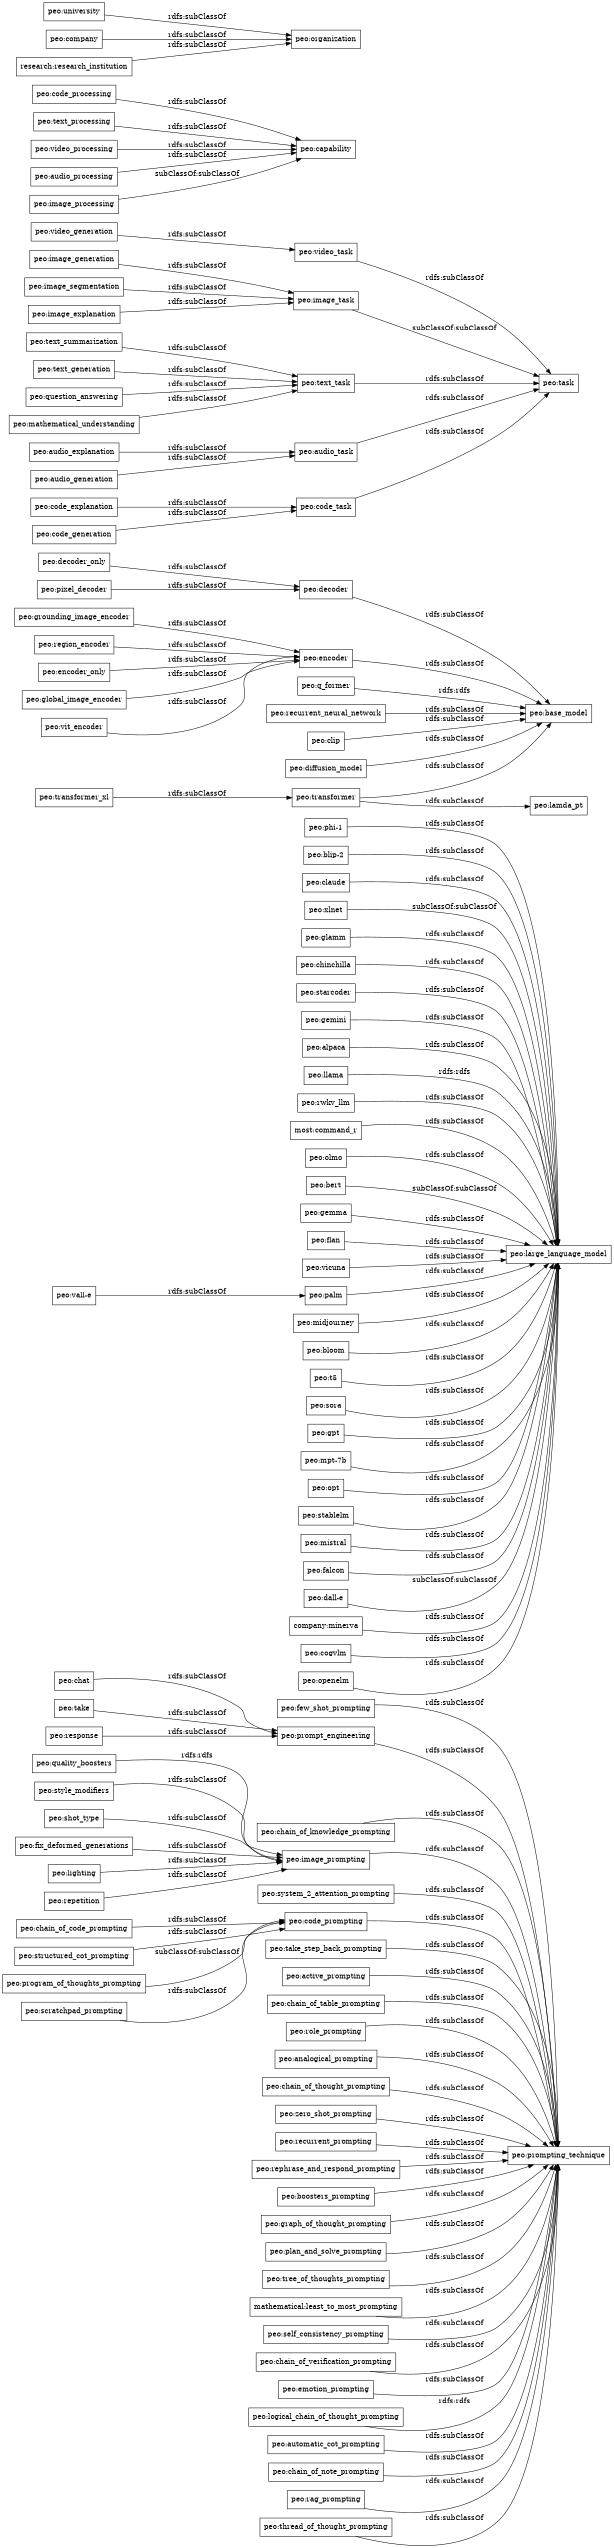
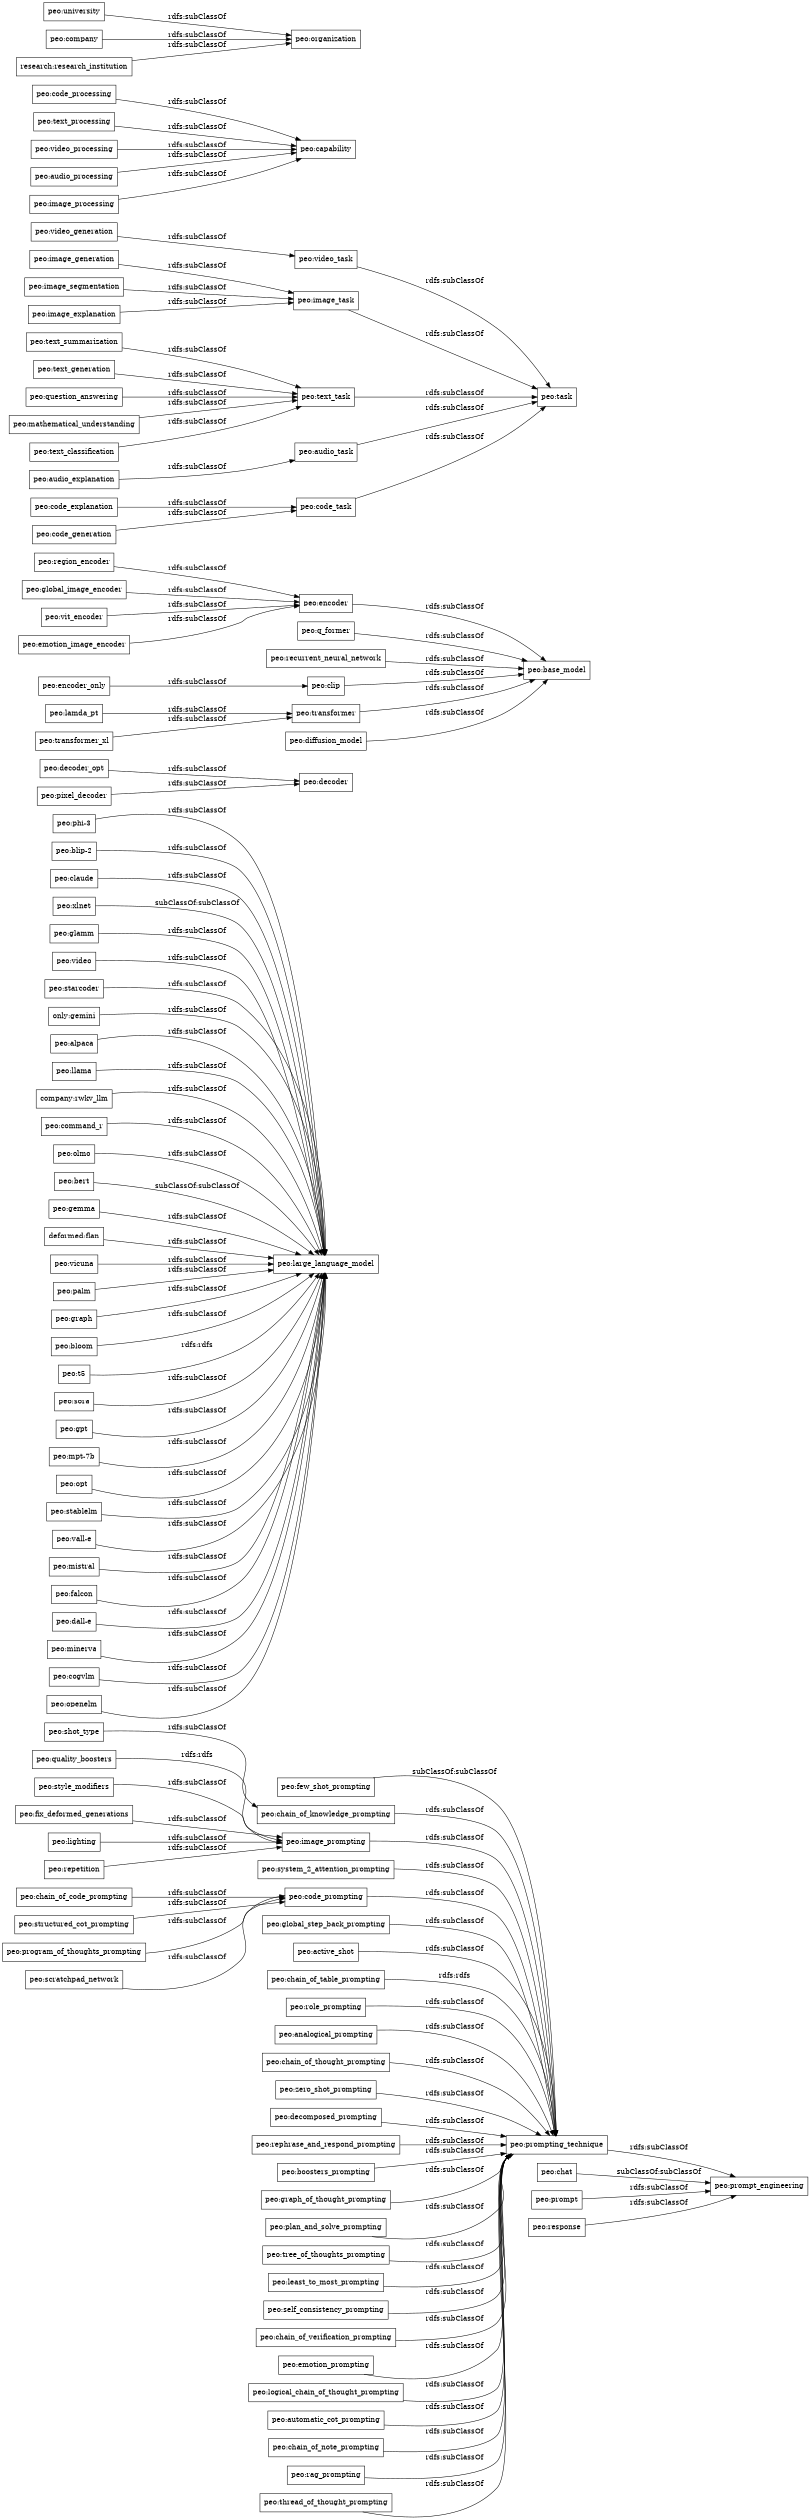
(197, 174) -> (197, 174)
(455, 329) -> (455, 334)
none -> (74, 452)
(74, 480) -> none
(74, 562) -> (74, 769)
(74, 617) -> (74, 645)
(457, 636) -> none
(202, 666) -> (206, 686)
(455, 691) -> (455, 636)
(442, 806) -> (195, 714)
(326, 828) -> (74, 824)
(326, 965) -> (74, 961)
(326, 1020) -> (74, 1016)
(455, 1072) -> (197, 1066)
(326, 1103) -> (74, 1099)
(326, 1131) -> (74, 1126)
(326, 1241) -> (74, 1237)
(198, 1296) -> (273, 1490)
(326, 1323) -> (74, 1319)
(455, 1358) -> (197, 1345)
(455, 1580) -> (197, 1613)
(326, 1626) -> (74, 1649)
(197, 1677) -> (659, 2172)
(455, 1703) -> (455, 1772)
(74, 1709) -> (557, 2200)
(192, 1828) -> (203, 1736)
(530, 1902) -> (670, 2160)
(326, 1949) -> (326, 1925)
(197, 1952) -> (197, 1921)
(326, 1977) -> (326, 1952)
(455, 1998) -> (455, 1976)
(74, 2011) -> (74, 1980)
(326, 2142) -> (326, 2117)
(326, 2307) -> (326, 2283)
(455, 2402) -> (455, 2385)
